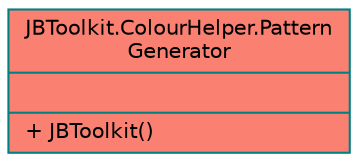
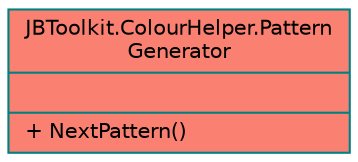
(90, 132) -> (106, 132)
